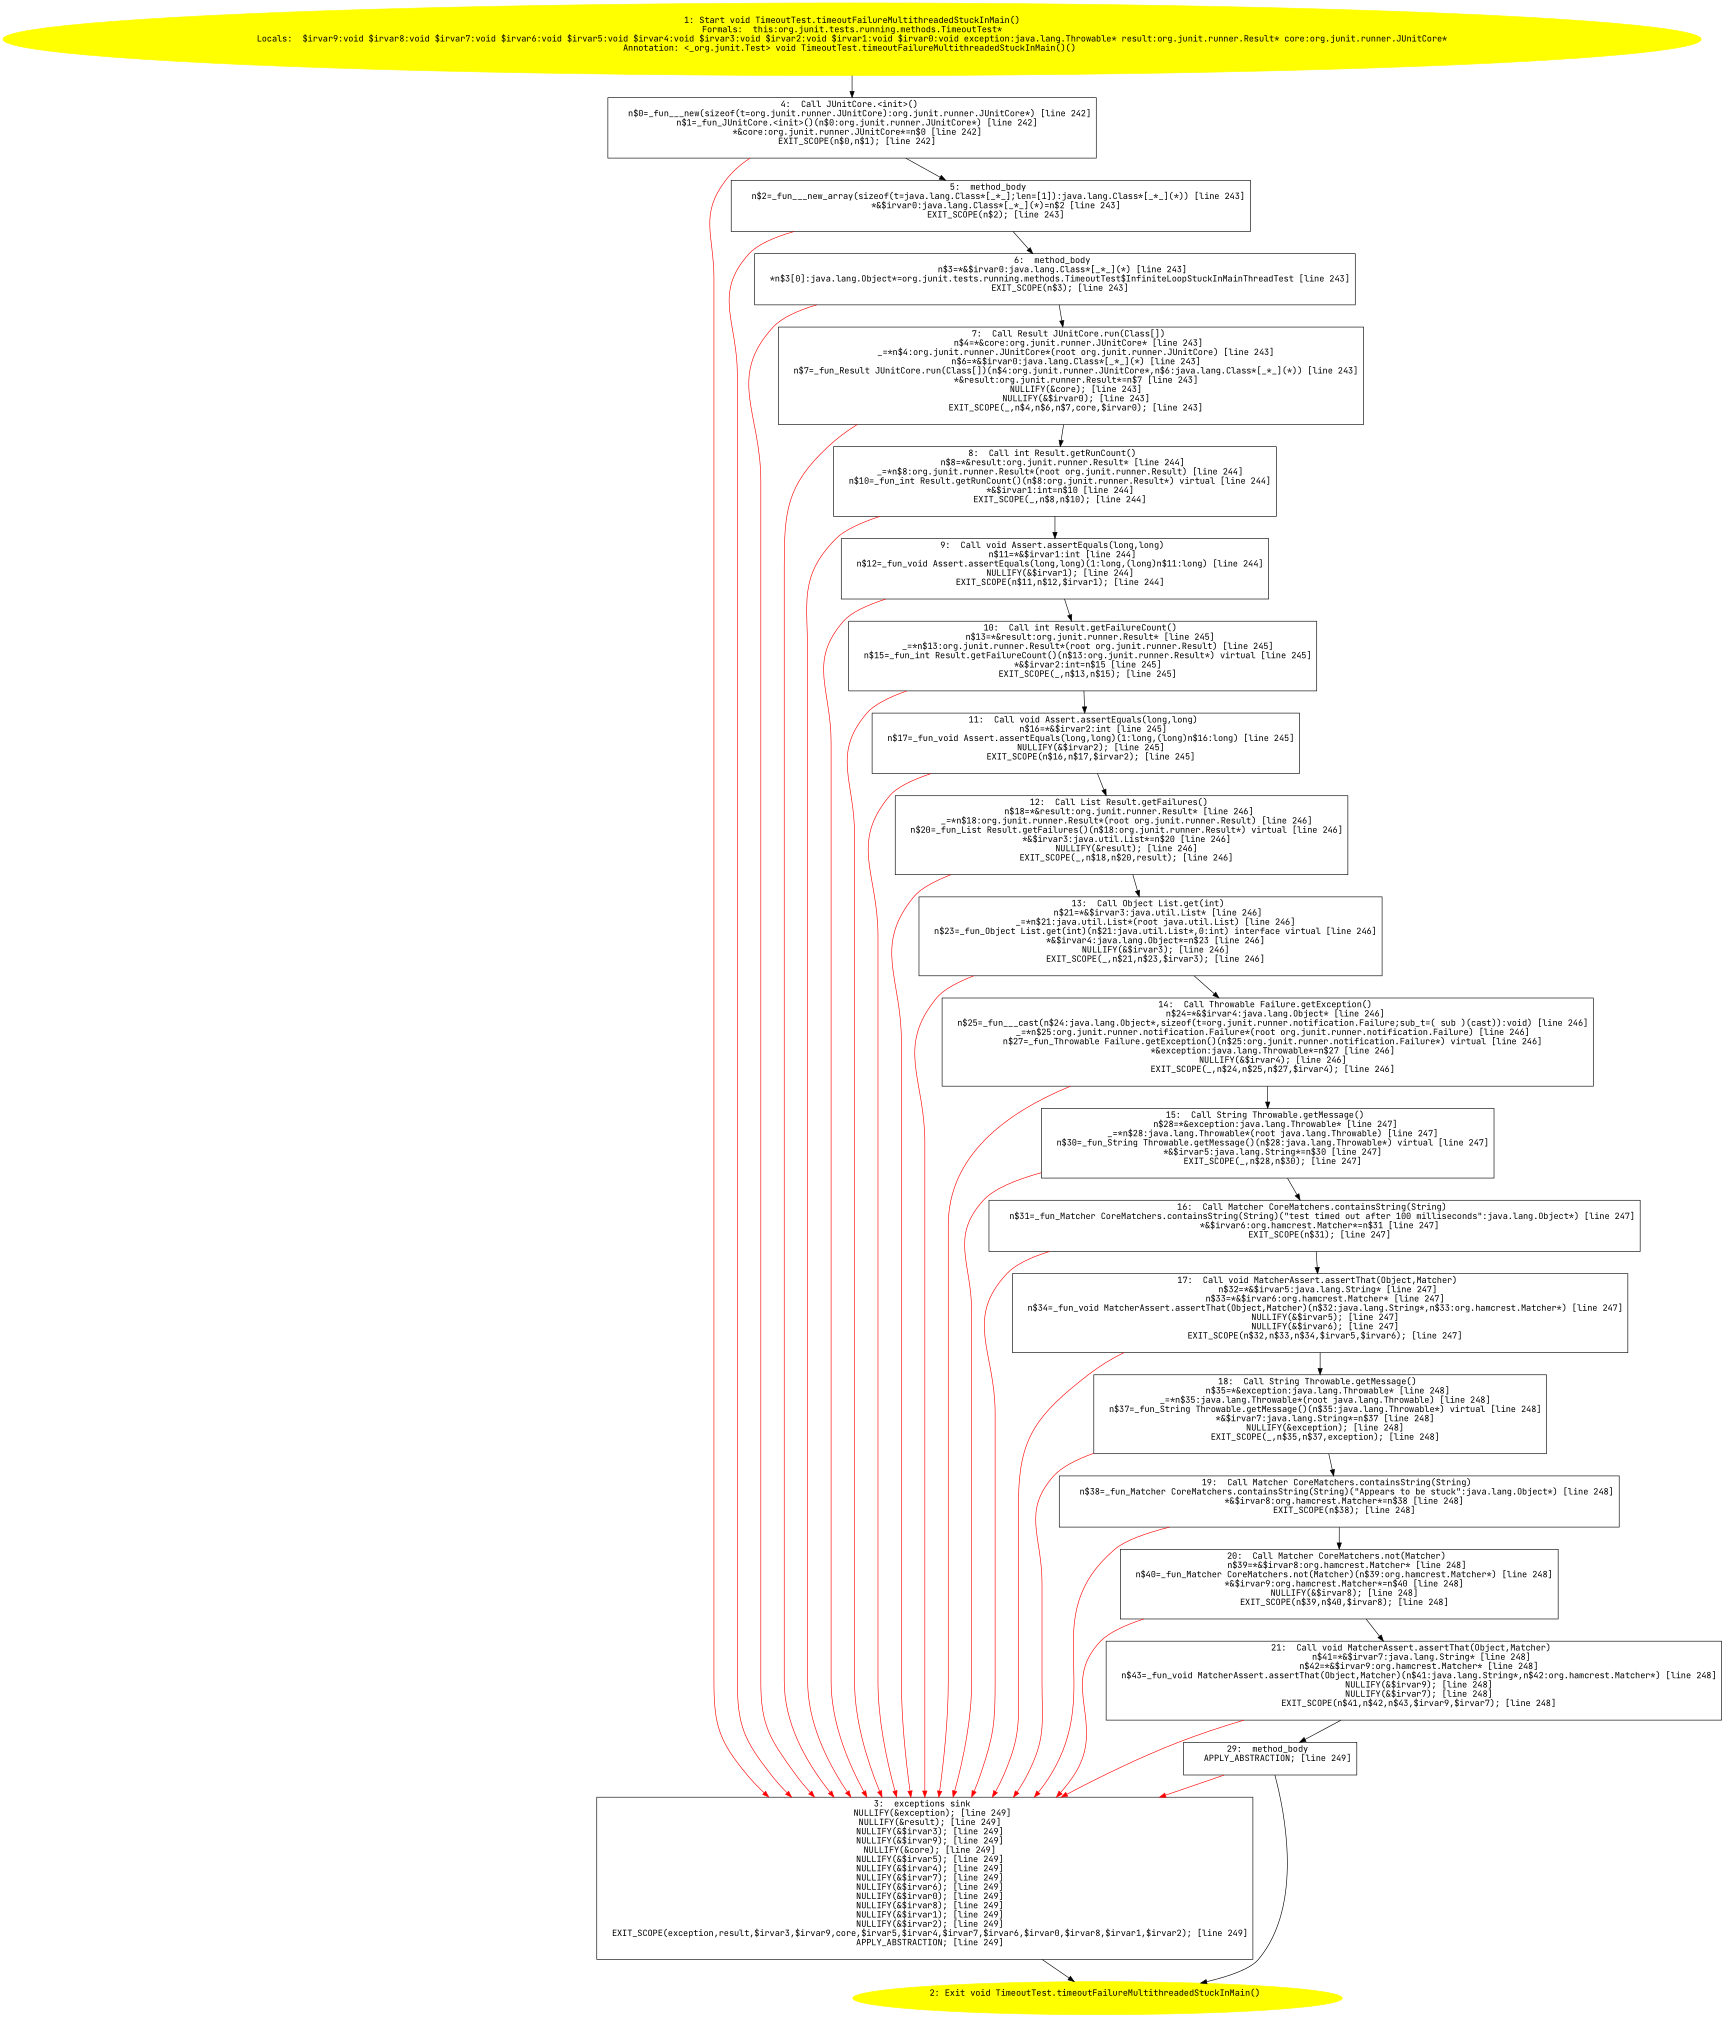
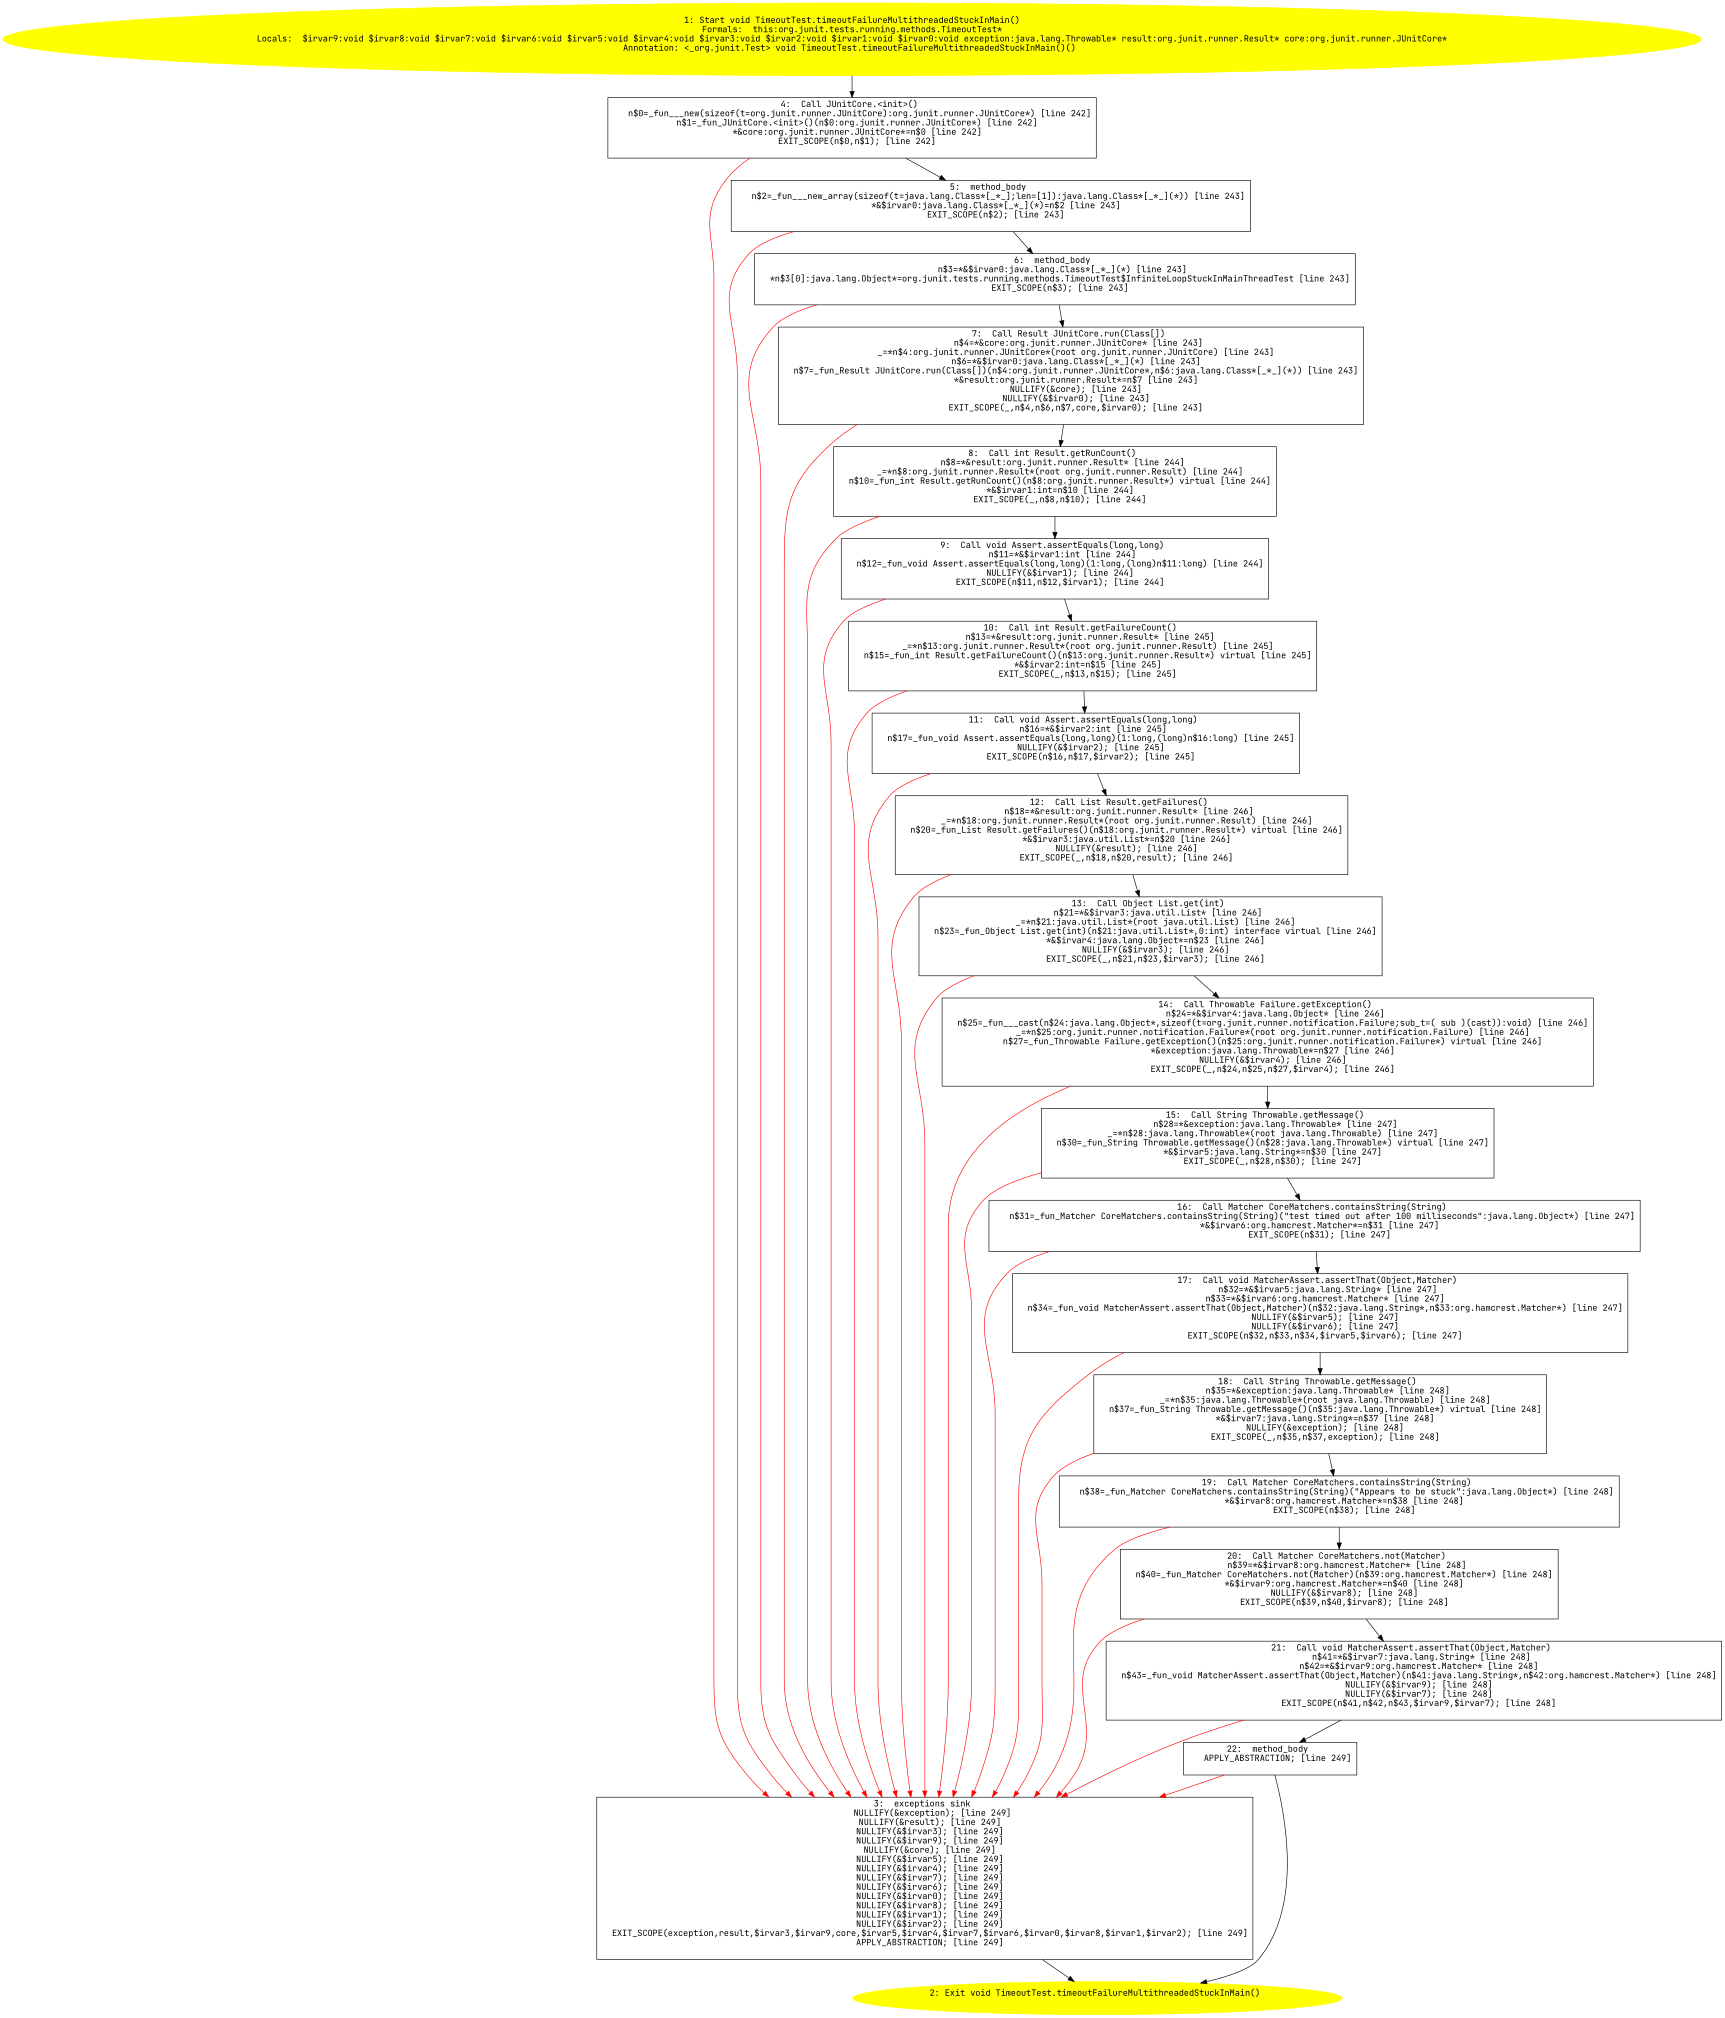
(1270, 1759) -> (1270, 1759)
